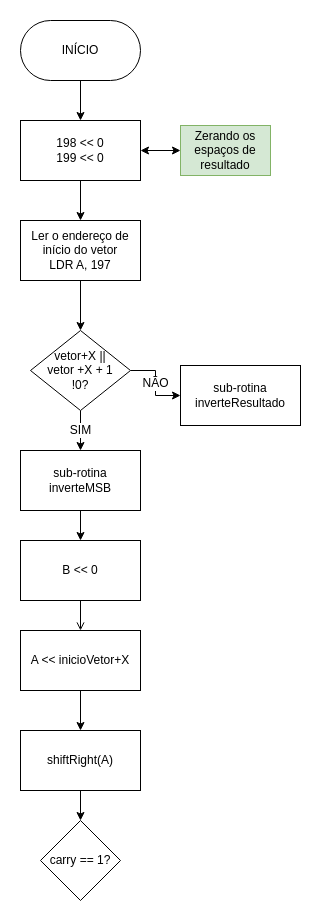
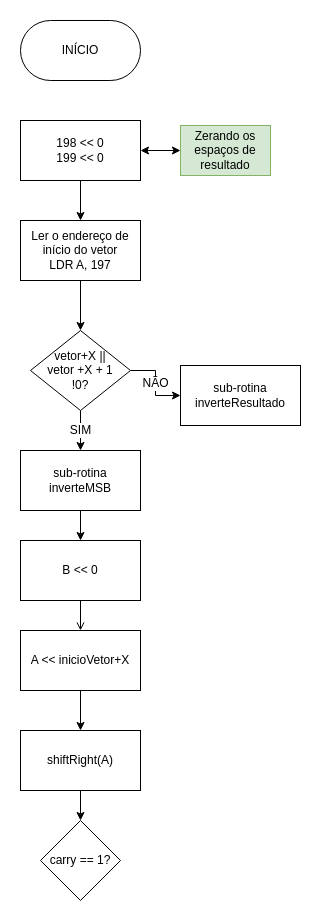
(81, 97) -> none
